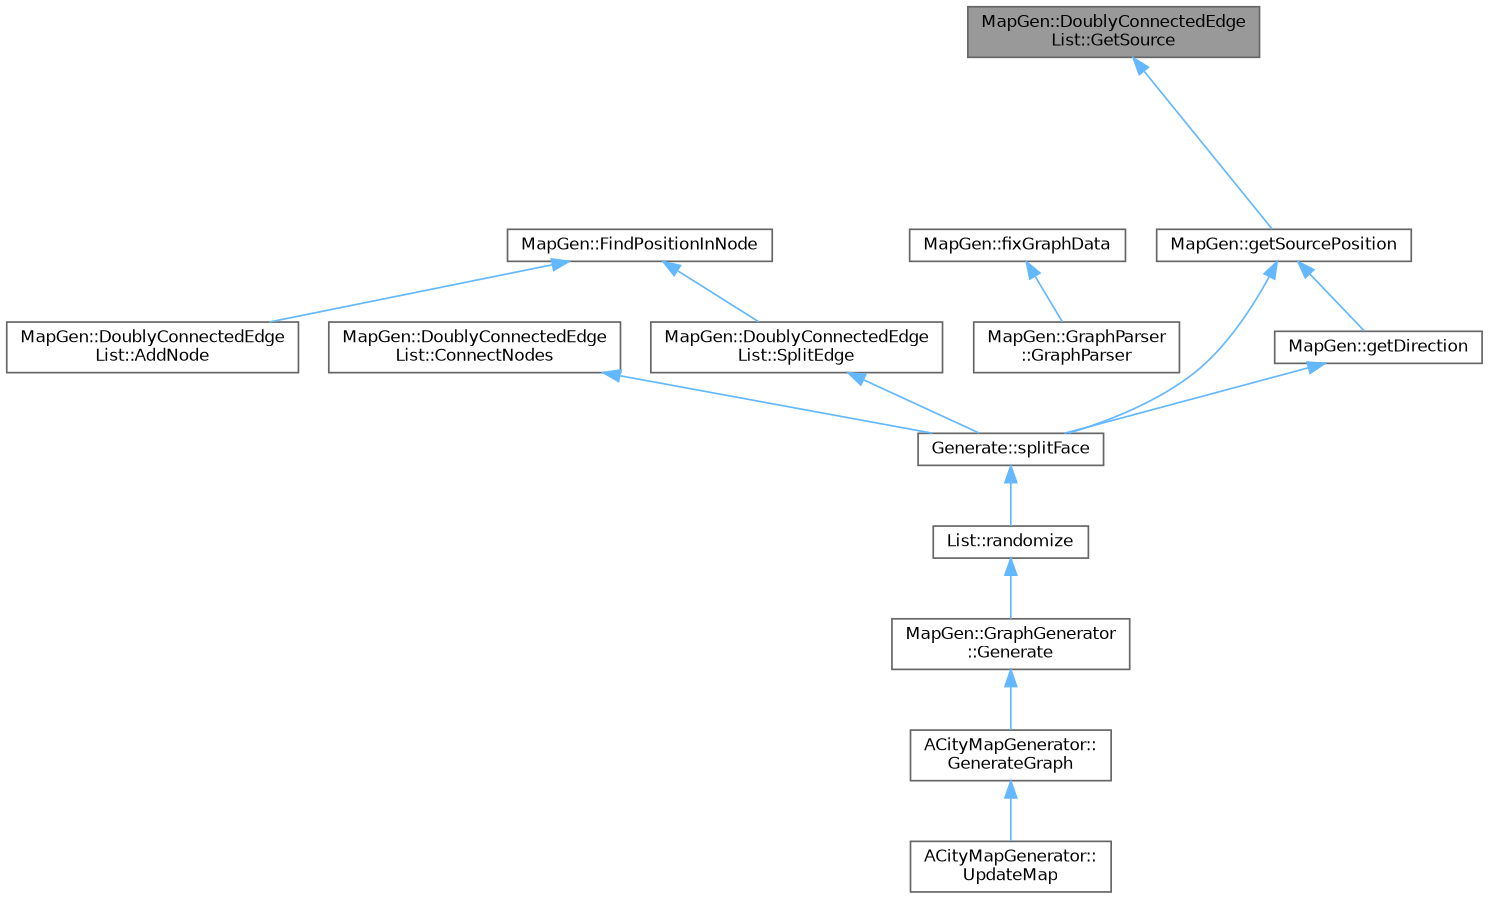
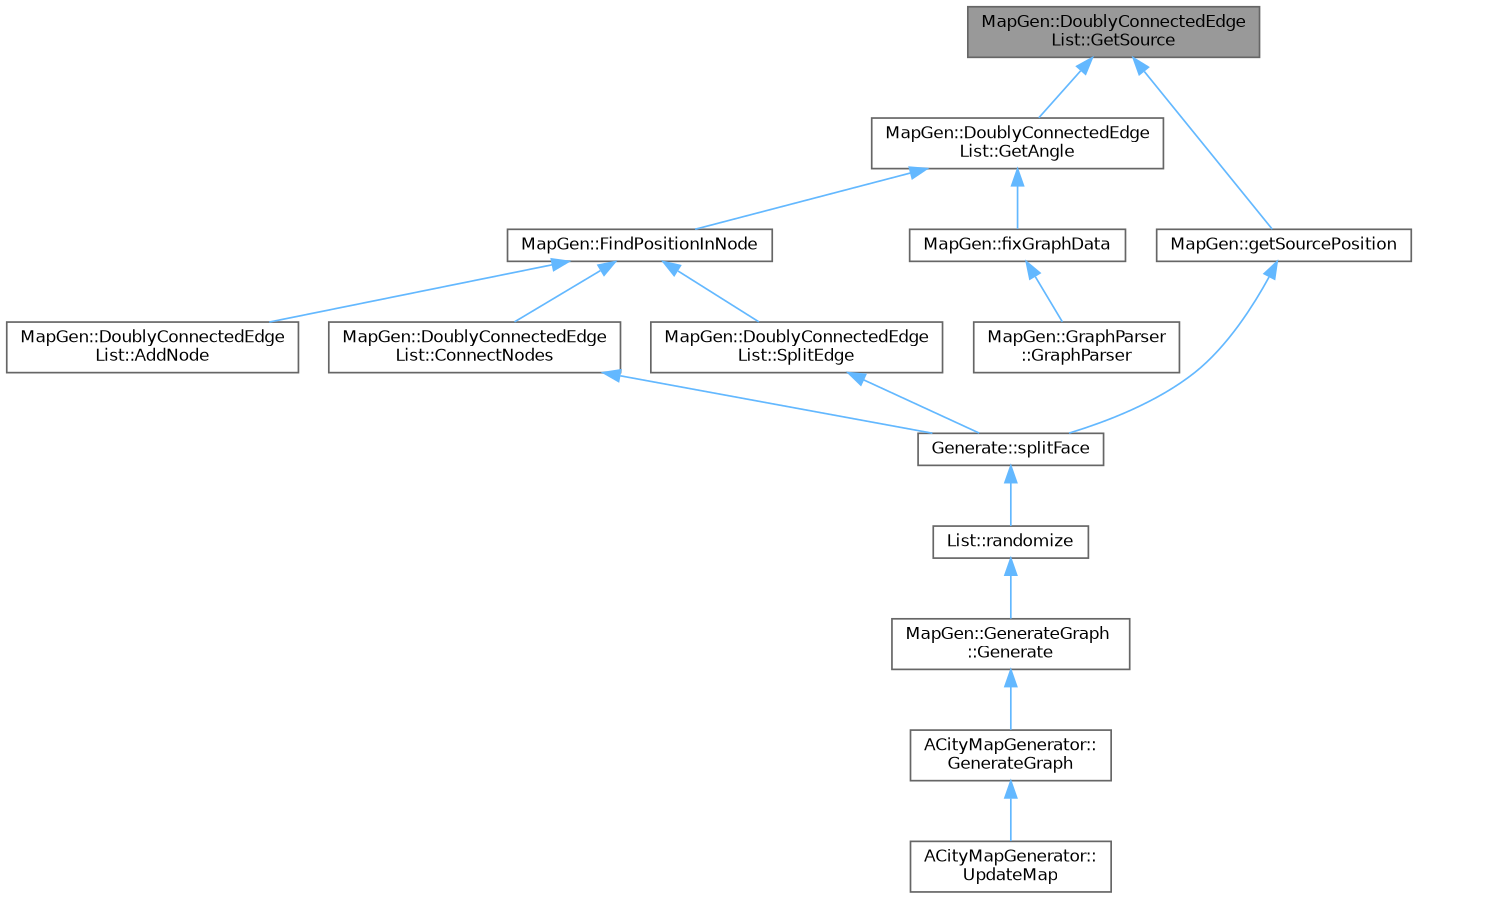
none -> (1018, 143)
none -> (557, 296)
(1378, 347) -> none
(1011, 644) -> (1011, 644)
